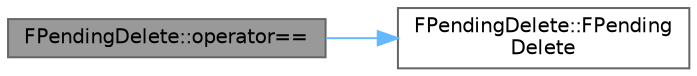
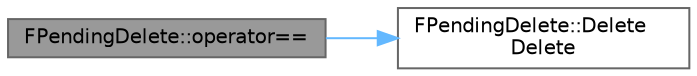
(544, 38) -> (544, 38)
